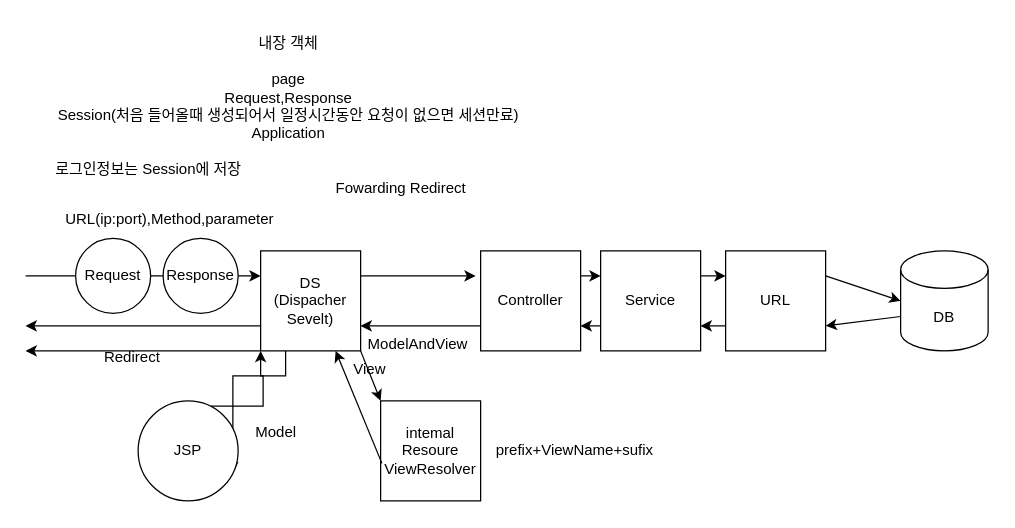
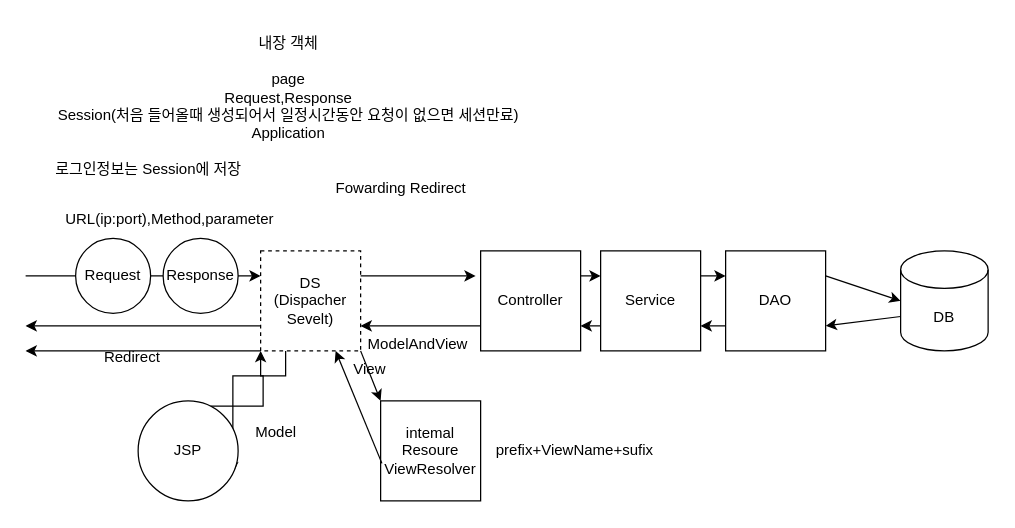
(311, 301) -> (311, 301)
(776, 301) -> (776, 301)
